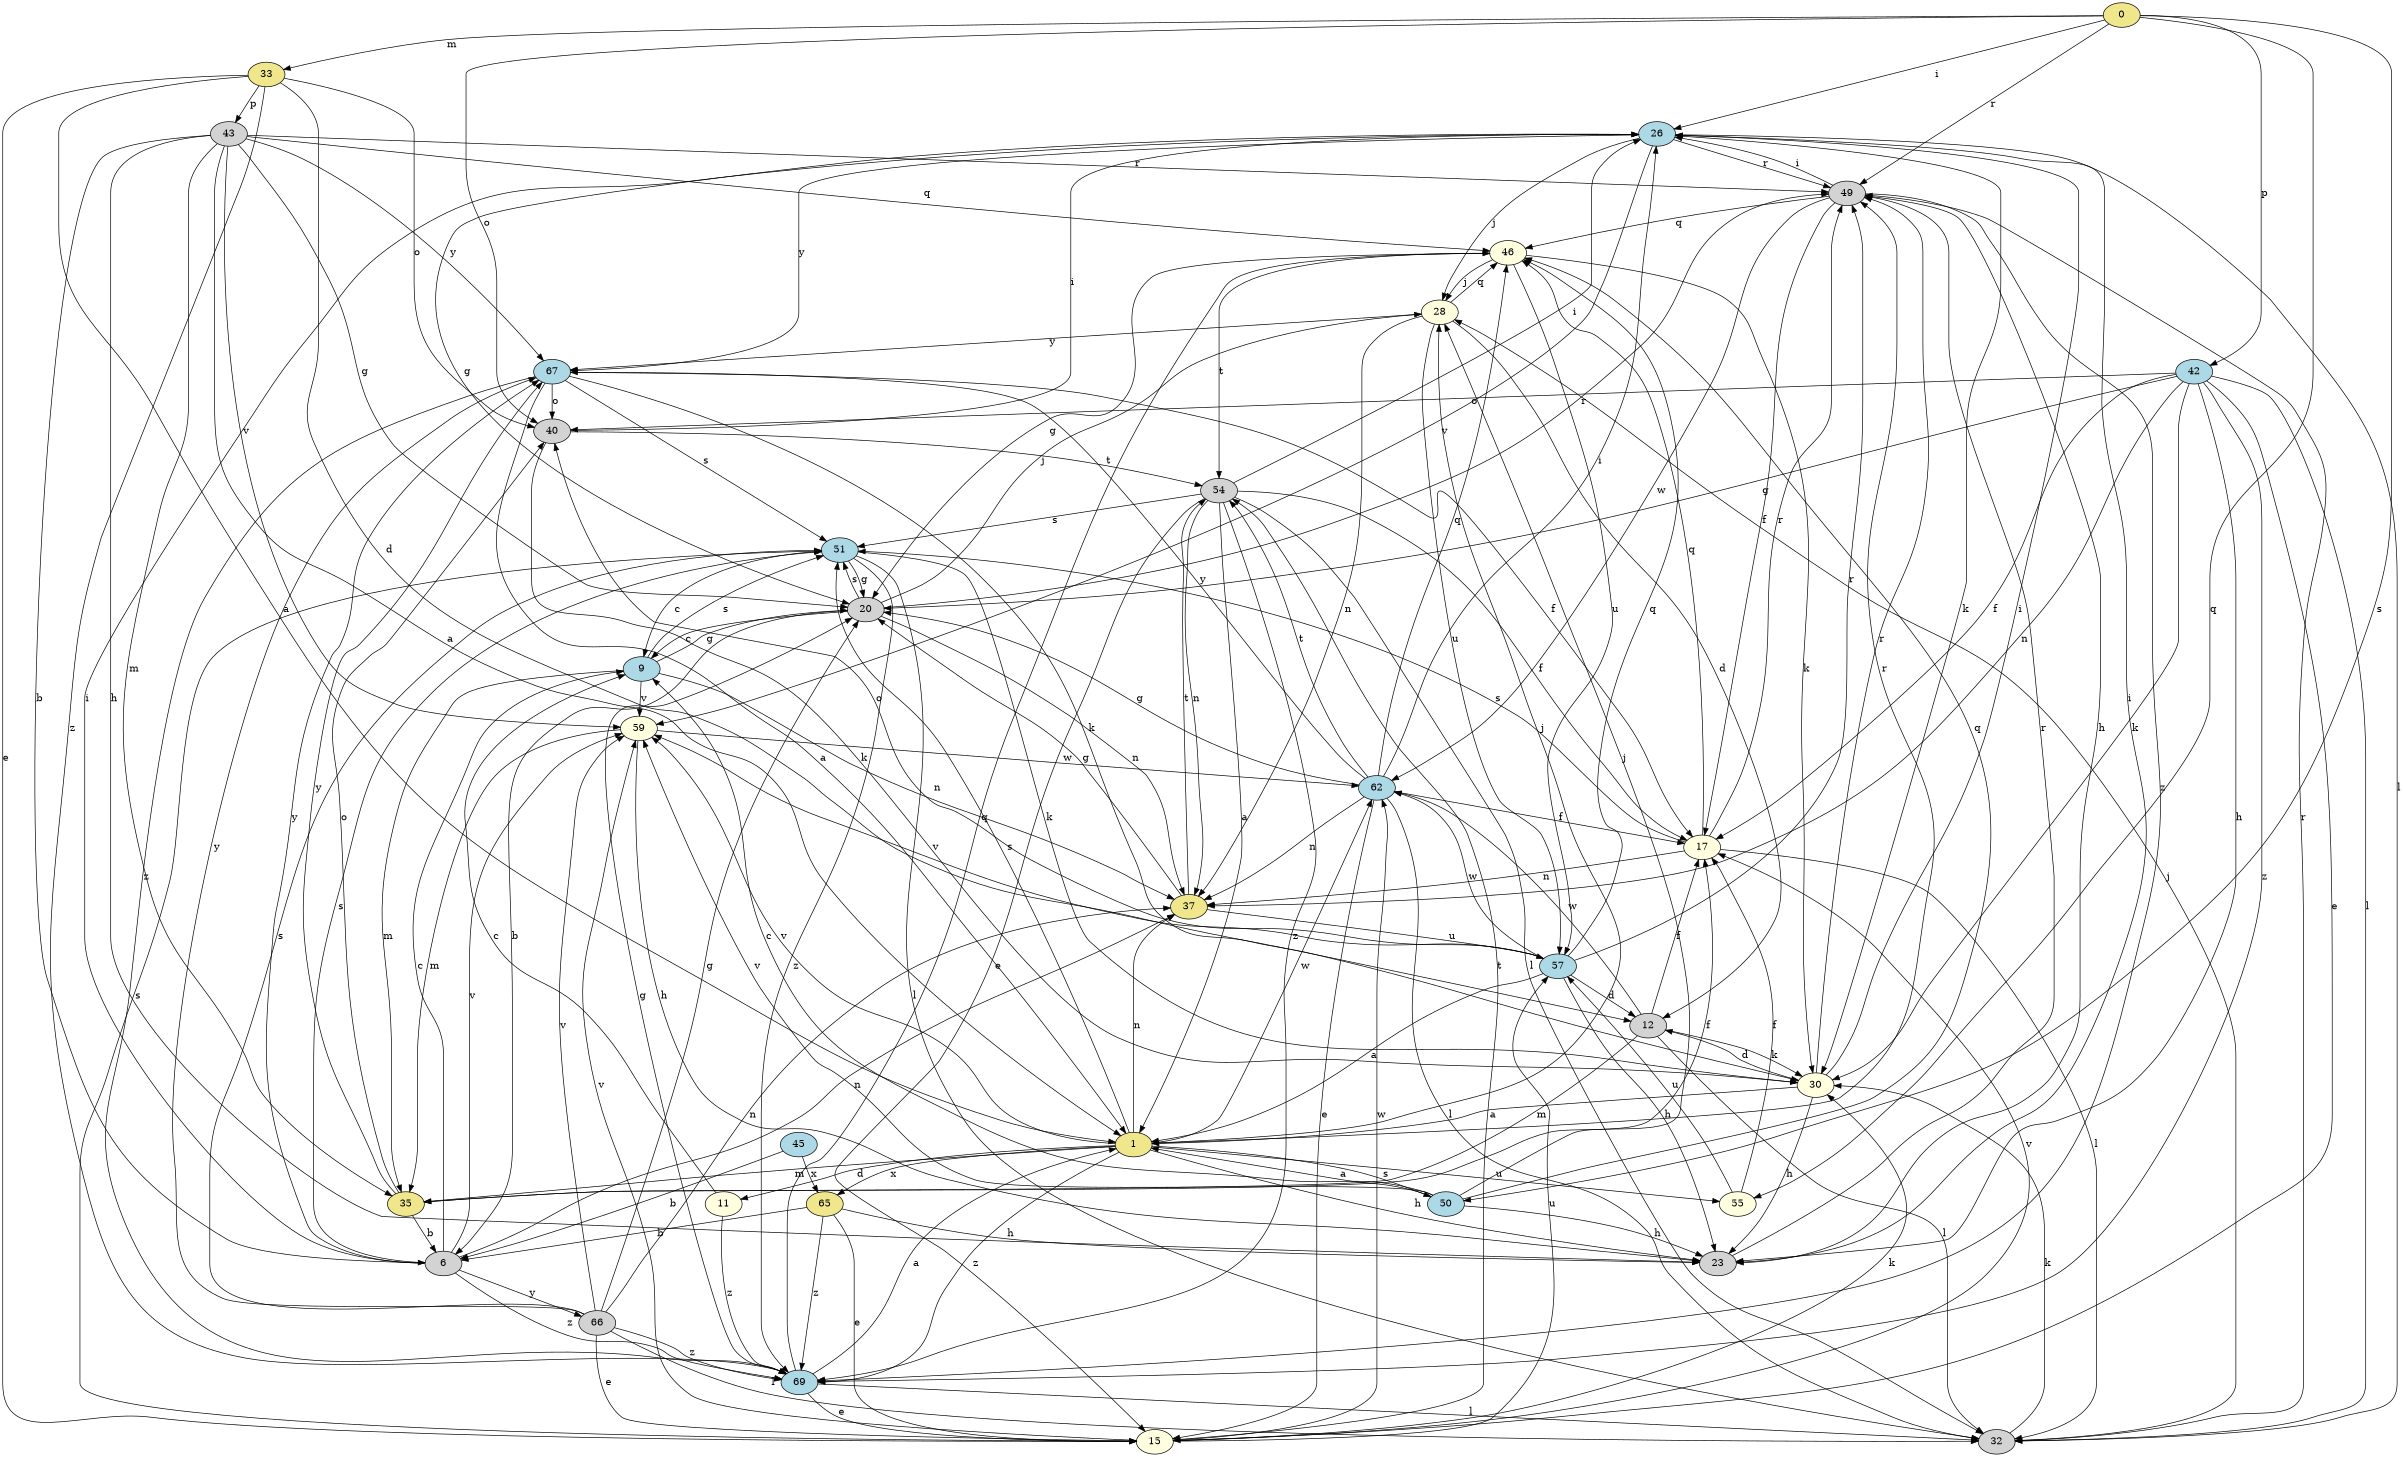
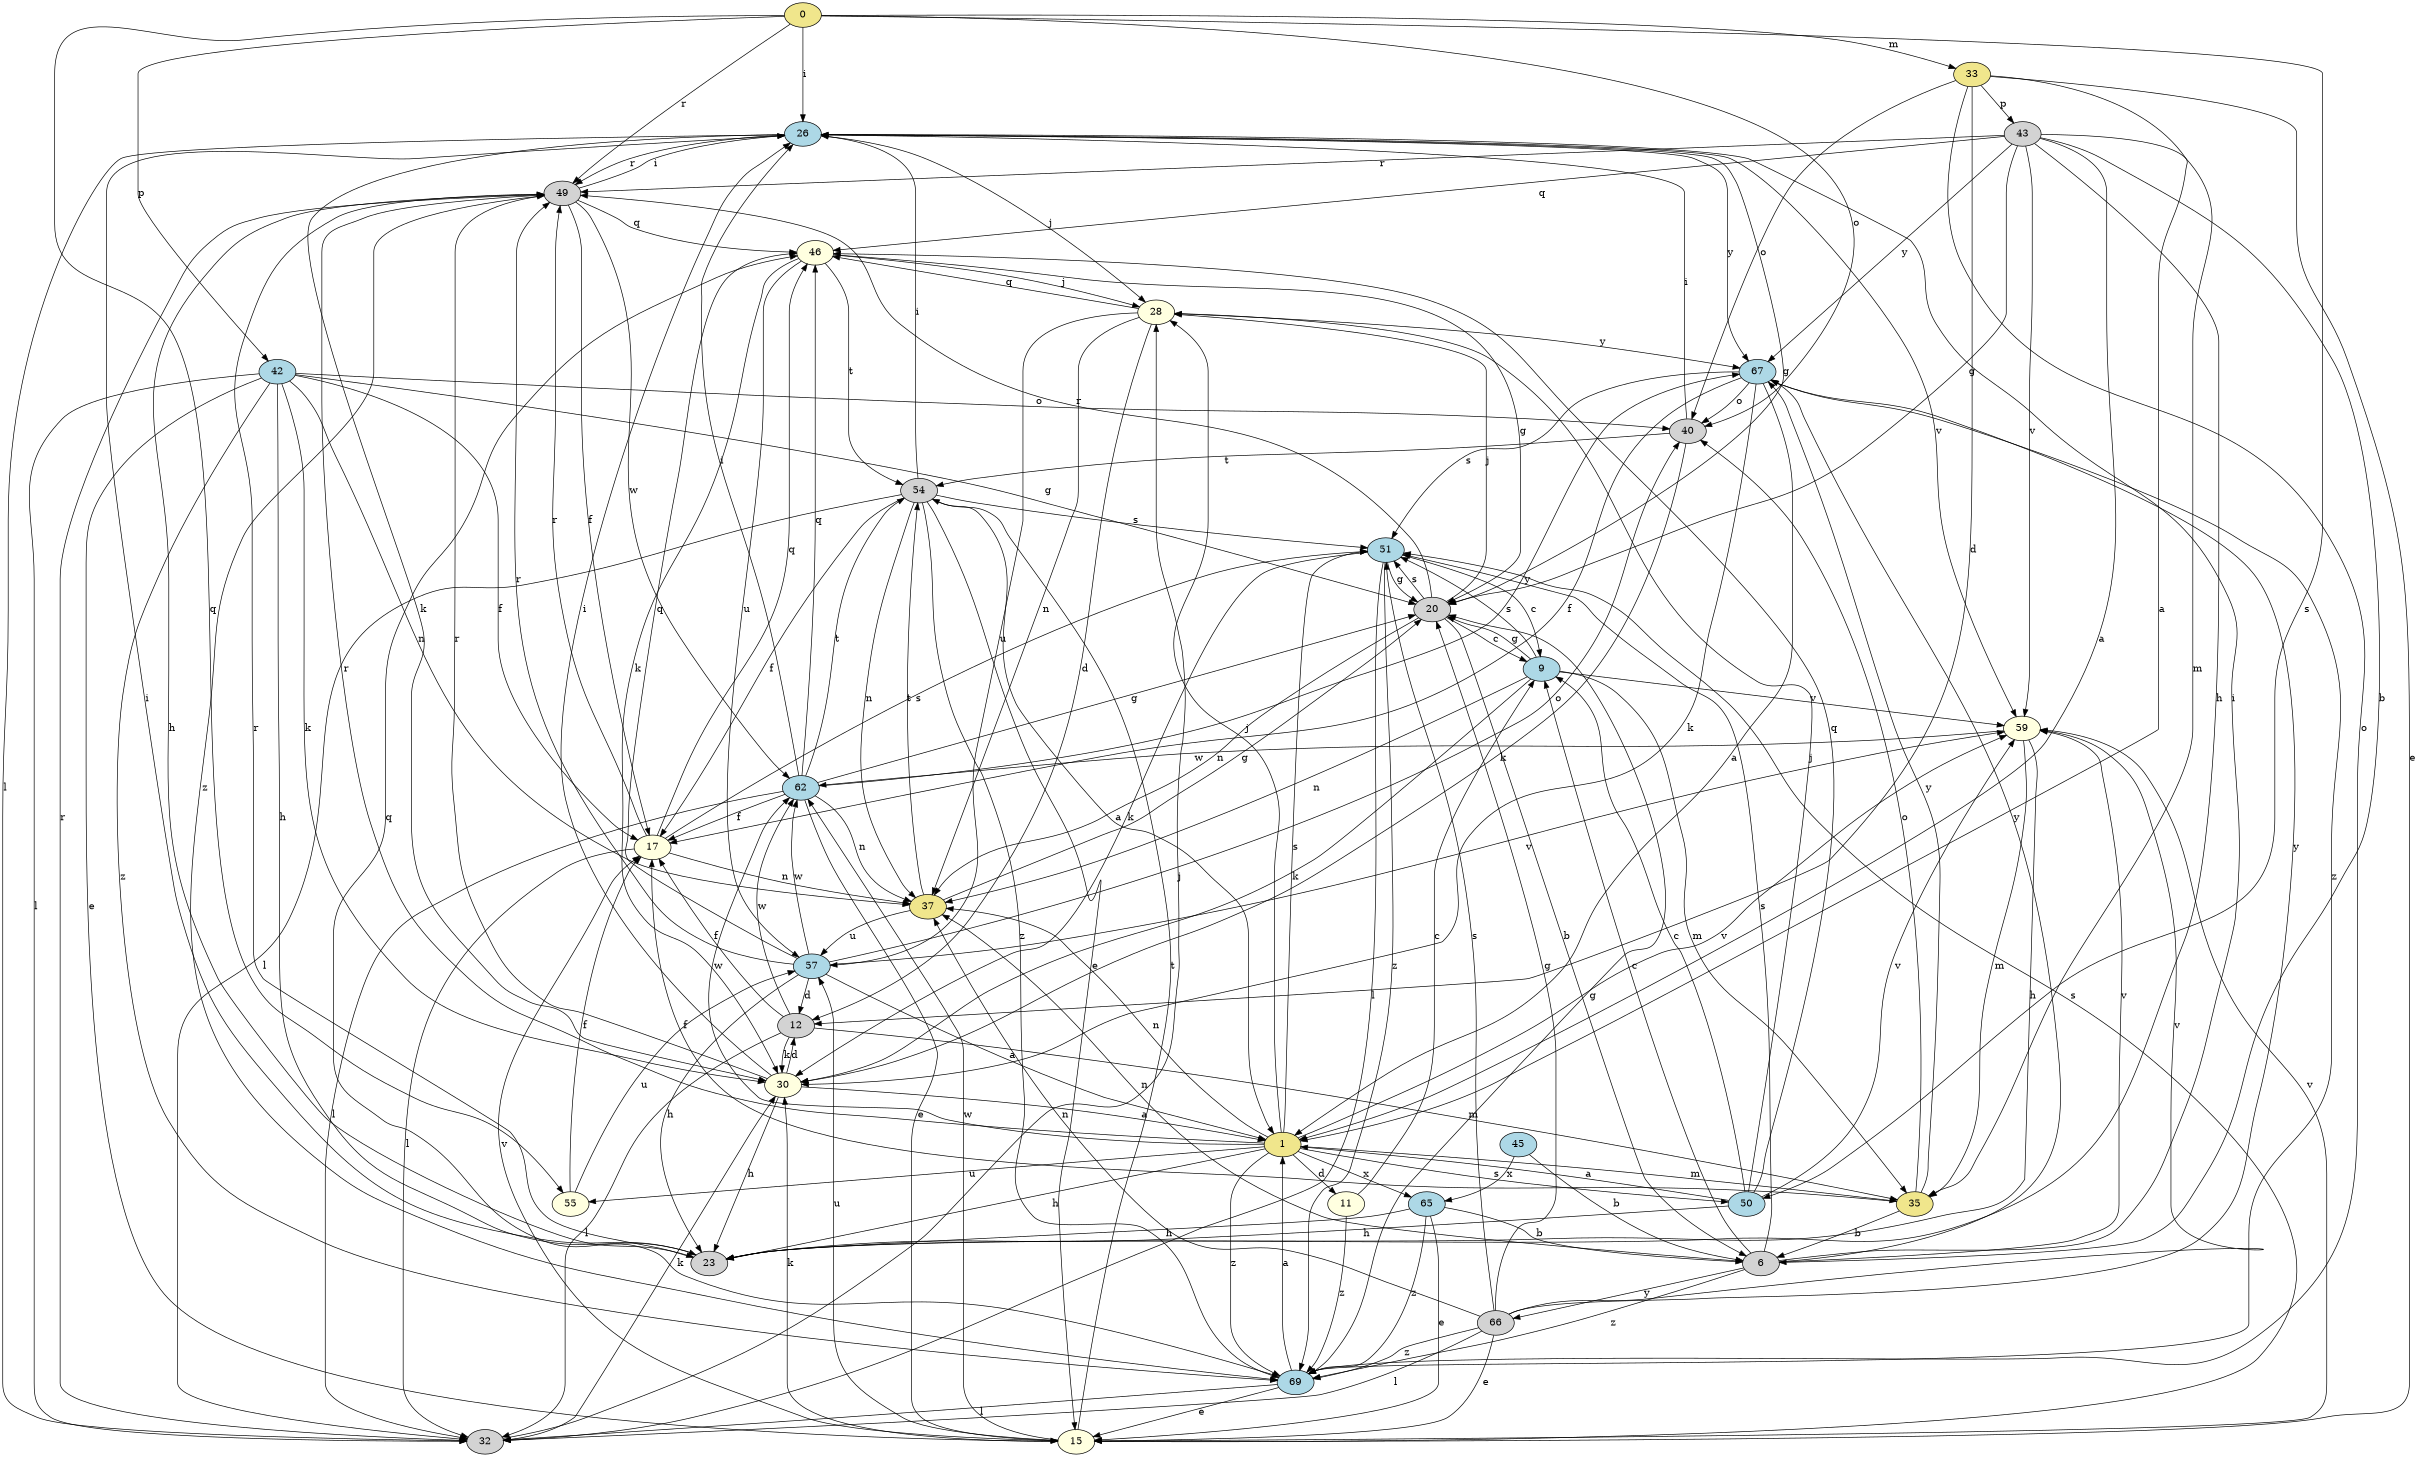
(72, 728) -> (2364, 728)
none -> (1229, 903)
(825, 1204) -> (1427, 1204)
